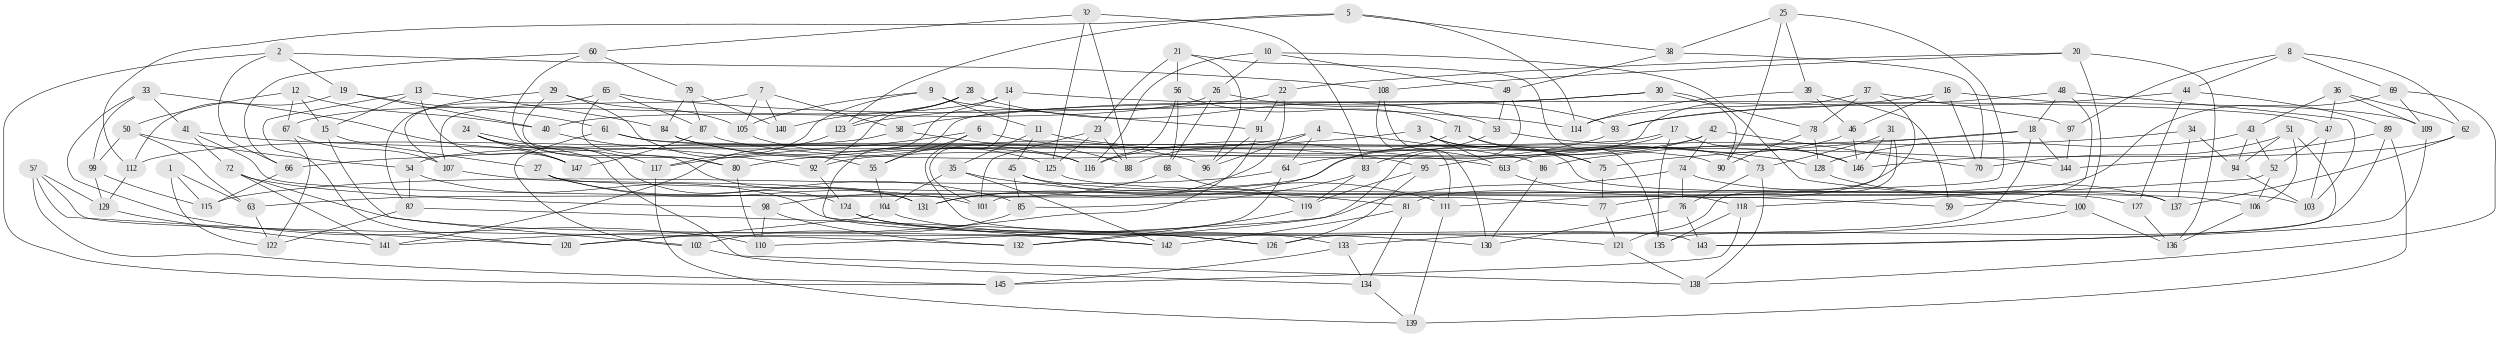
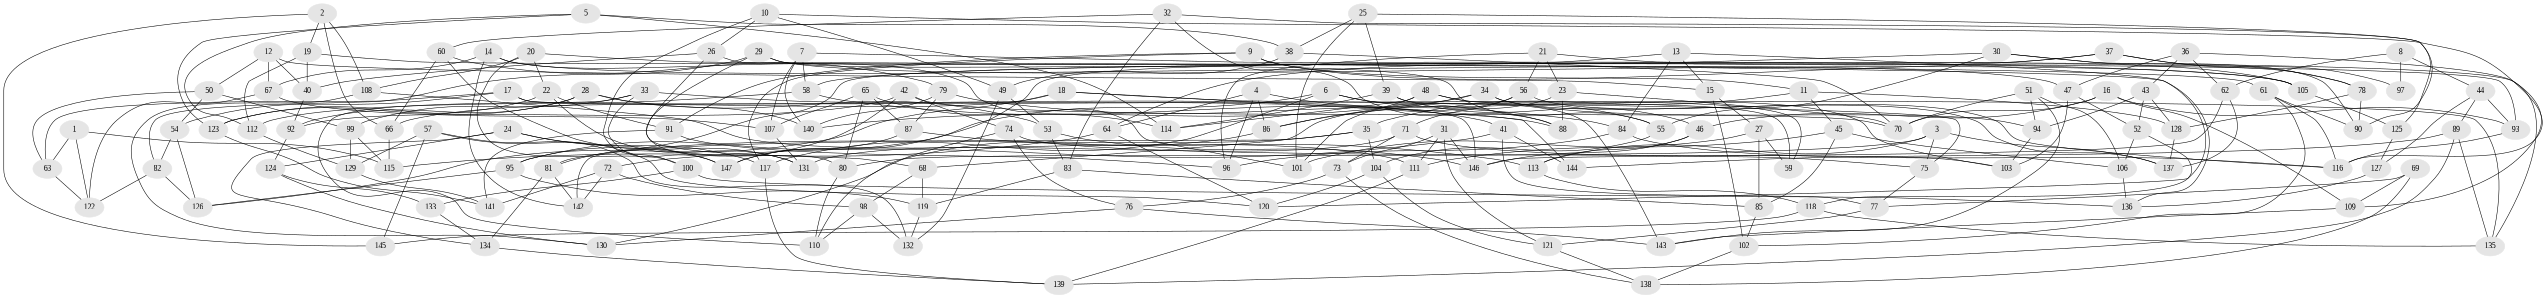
(2341, 72) -> none
(2047, 110) -> (1348, 114)
none -> (1147, 115)
(1074, 149) -> (1732, 105)
(2068, 149) -> none
(1505, 169) -> (1533, 169)
(1149, 272) -> none
